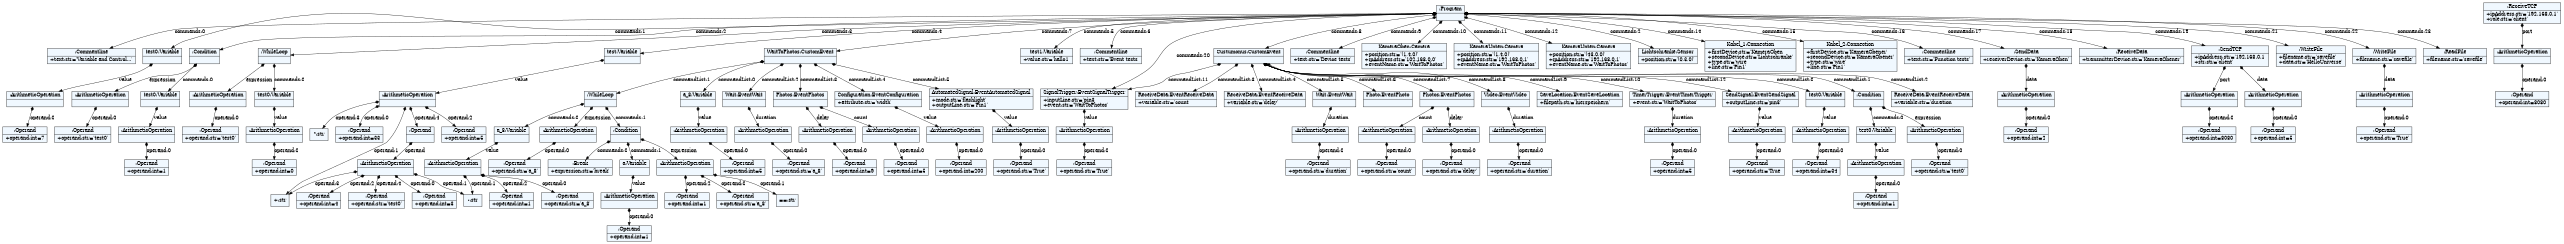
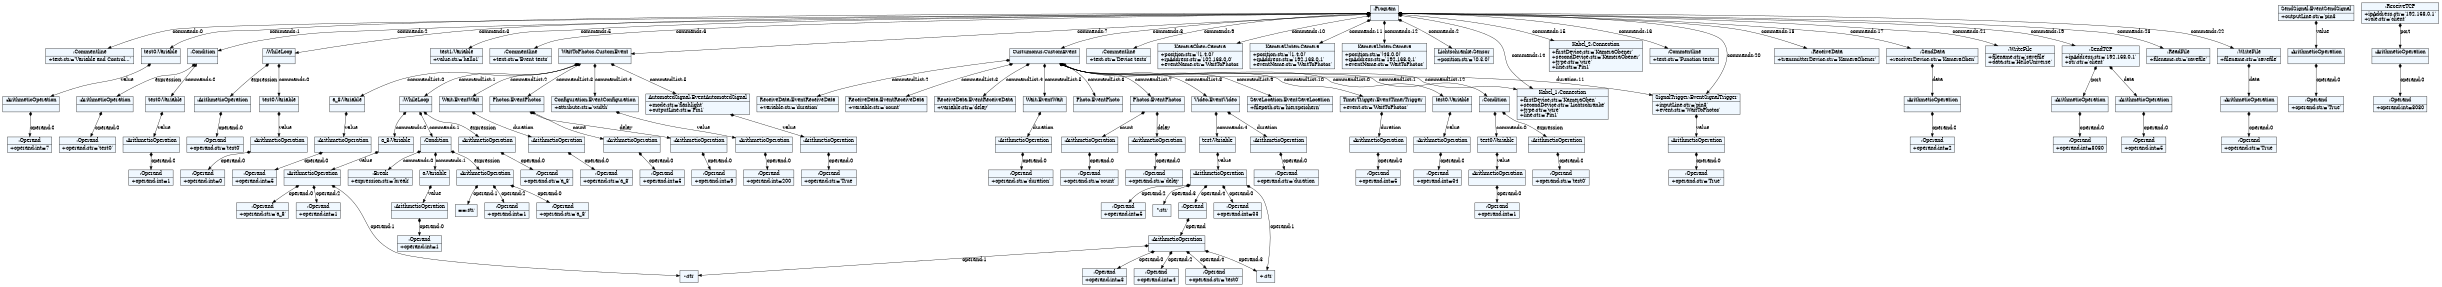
(998, 26) -> (1217, 125)
(1498, 76) -> (1357, 74)
(1188, 80) -> (1570, 80)
